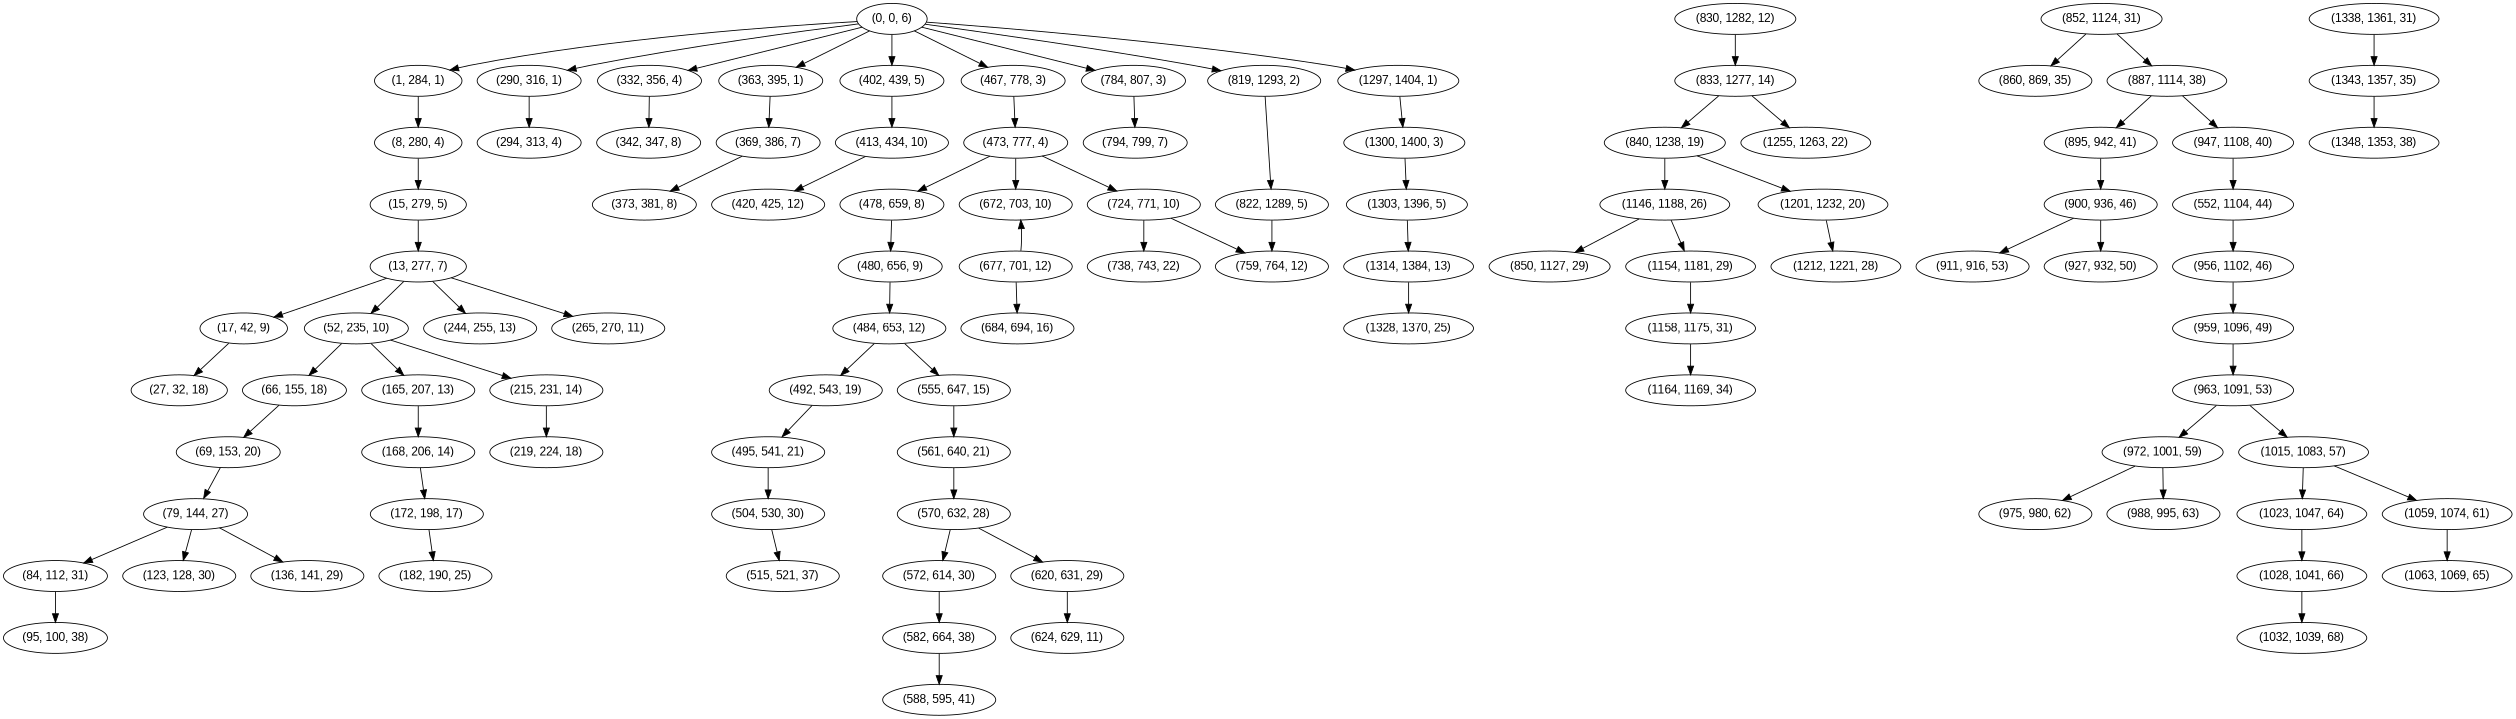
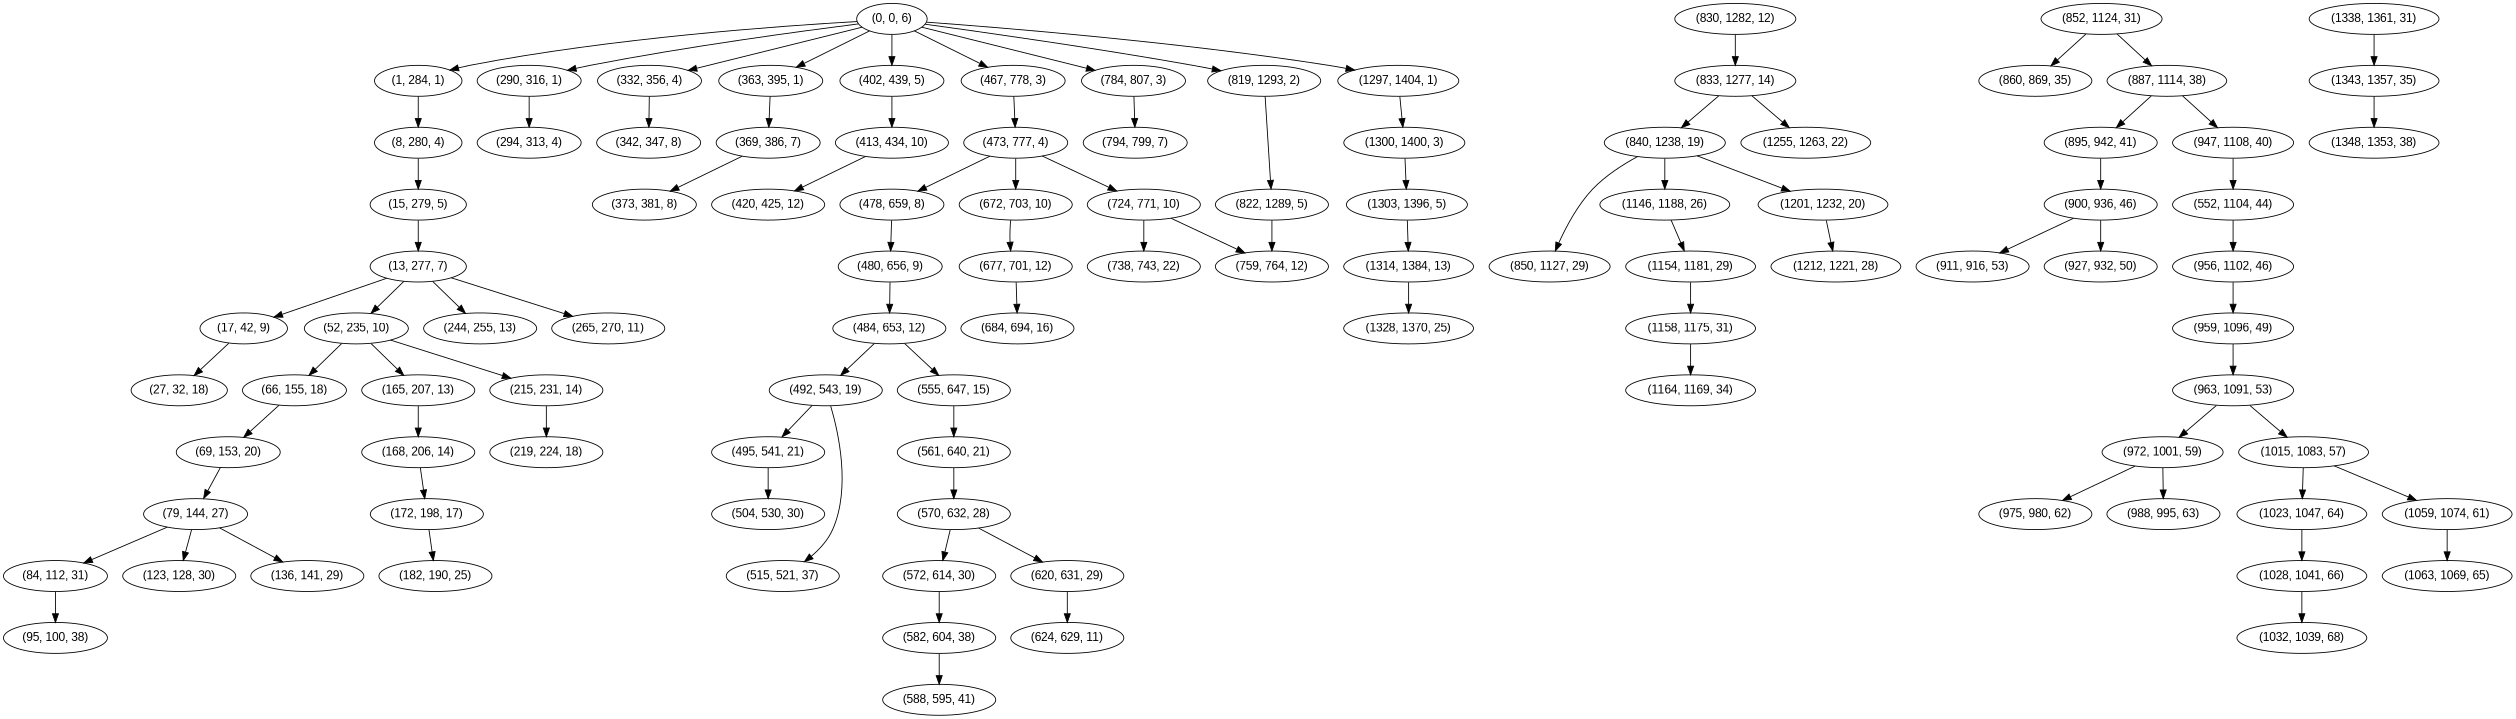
(1611, 234) -> (1590, 192)
(1022, 240) -> (1010, 231)
(774, 541) -> (842, 485)
(939, 638) -> (939, 638)
